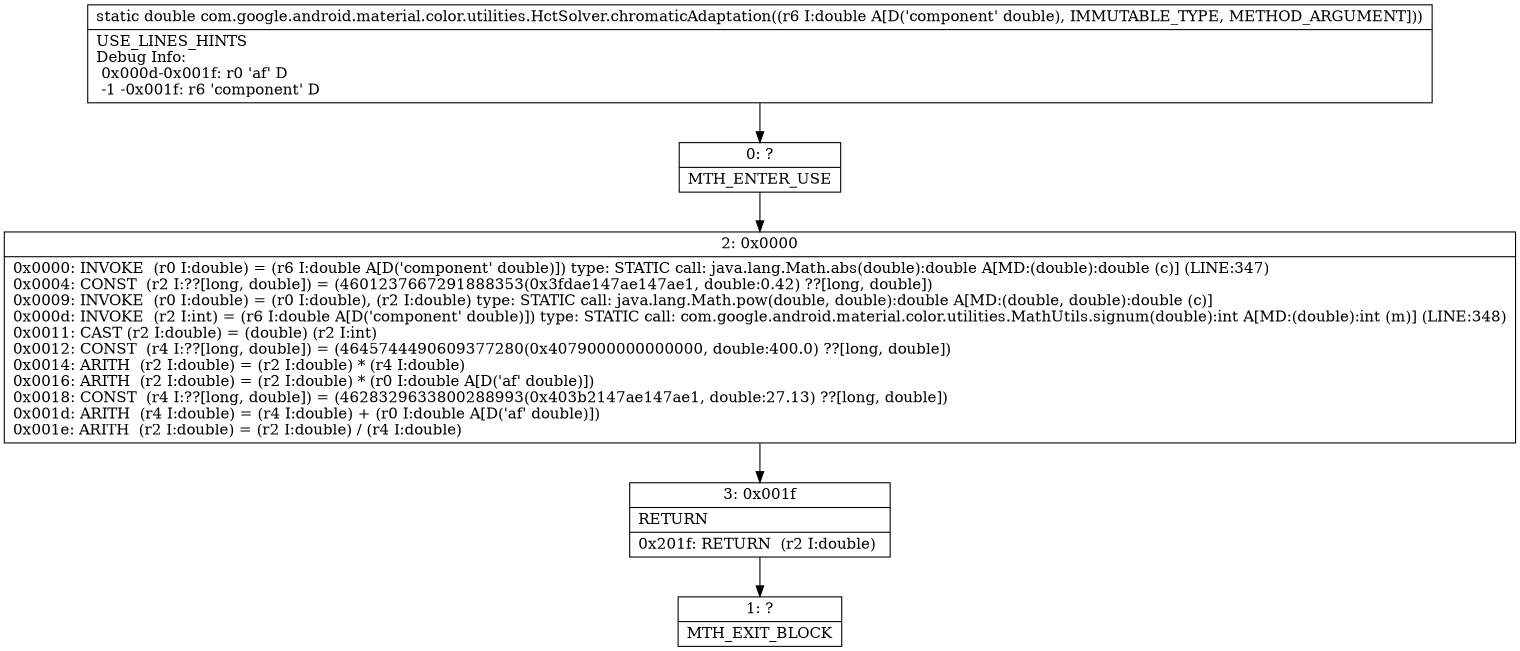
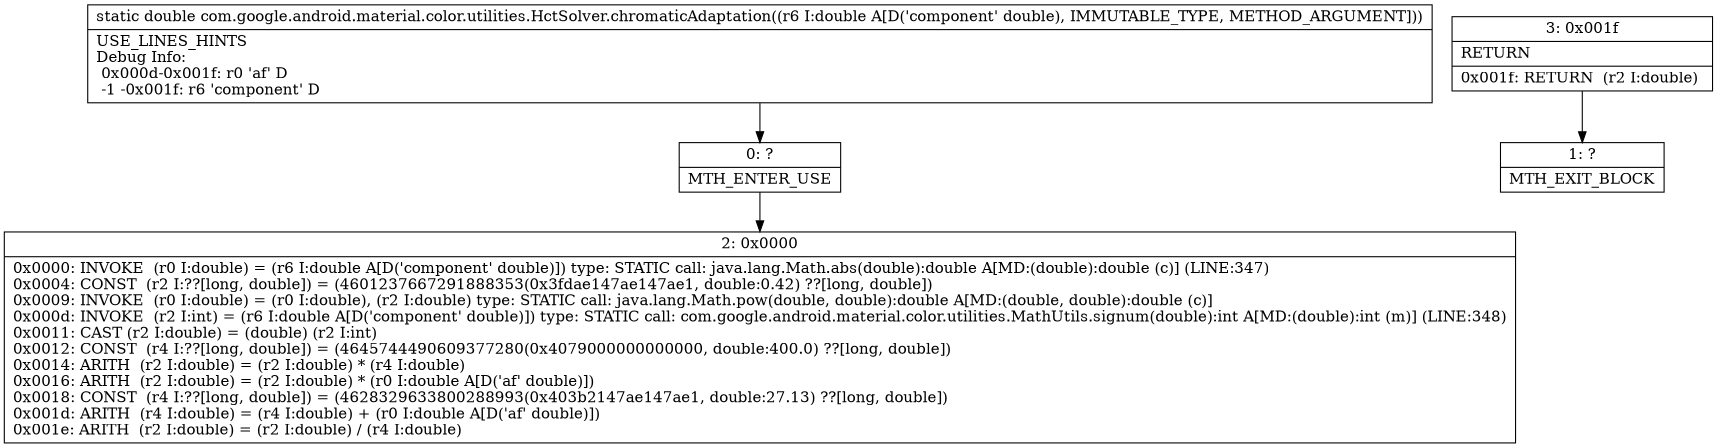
(760, 458) -> none
(760, 544) -> (1582, 78)
